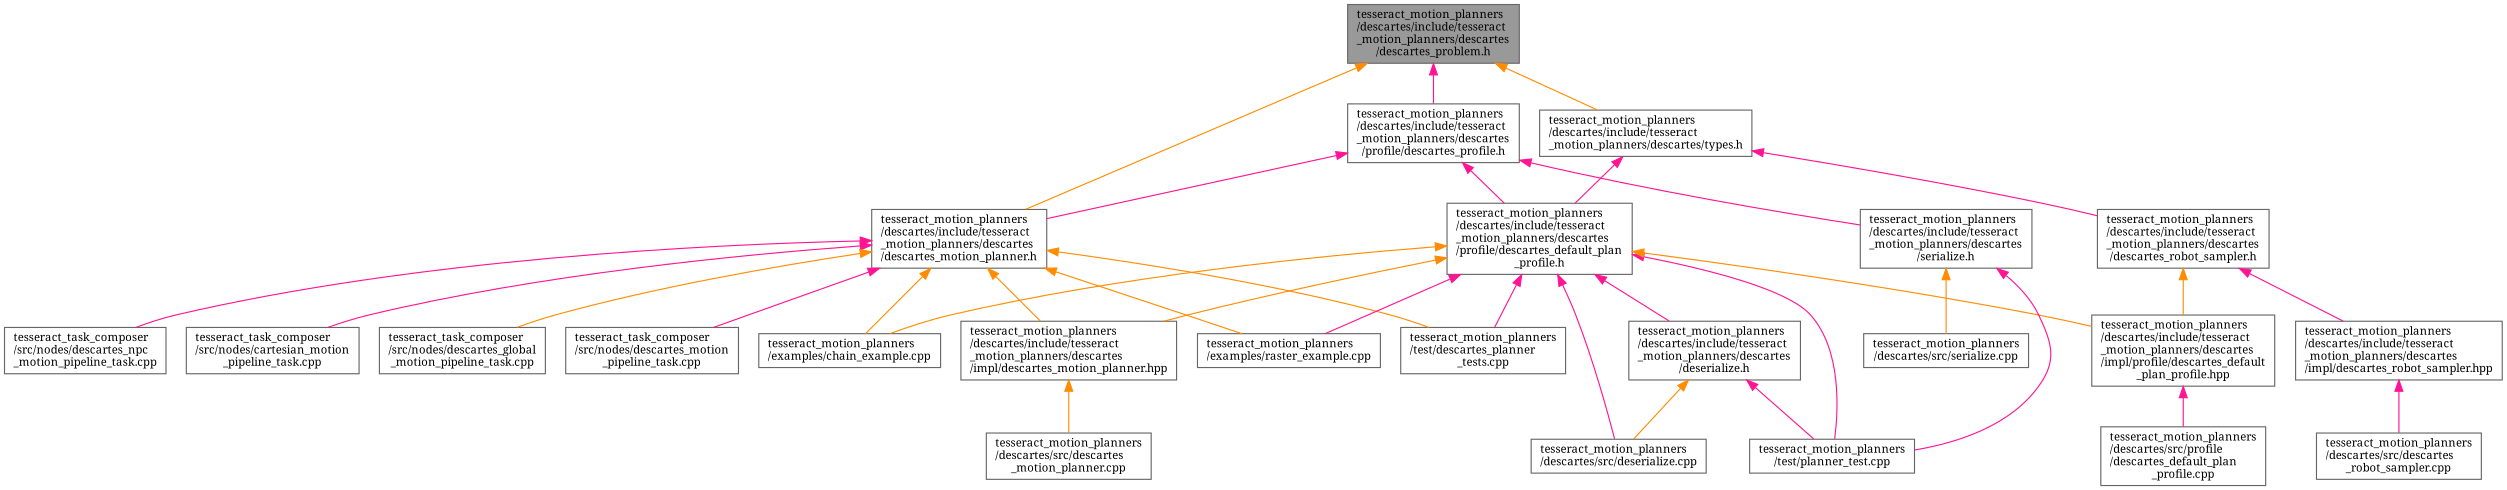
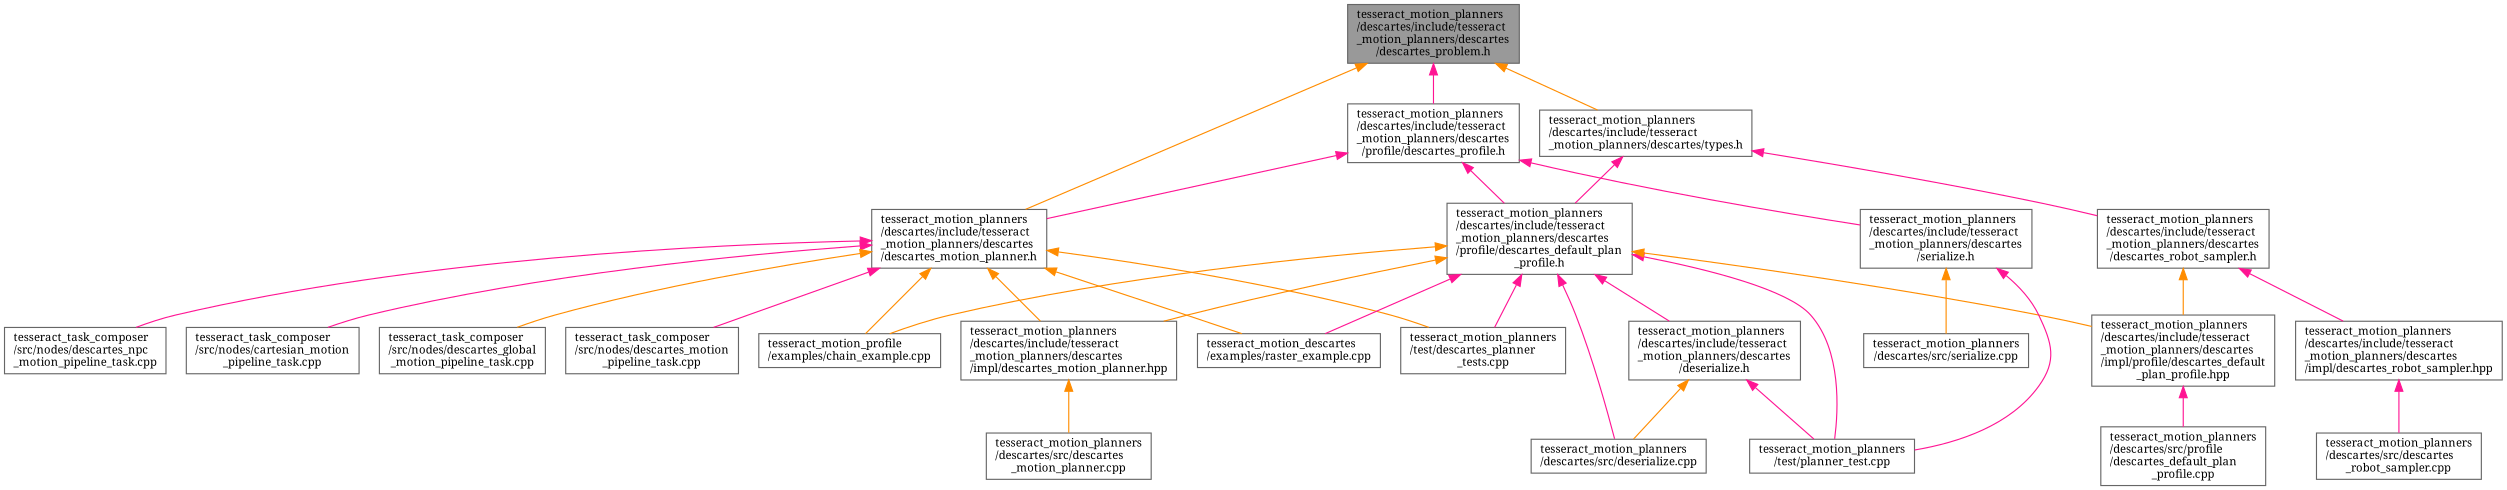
(850, 351) -> (850, 351)
(1289, 351) -> (1289, 351)
